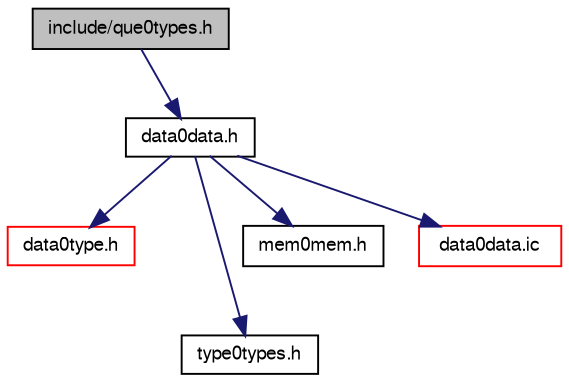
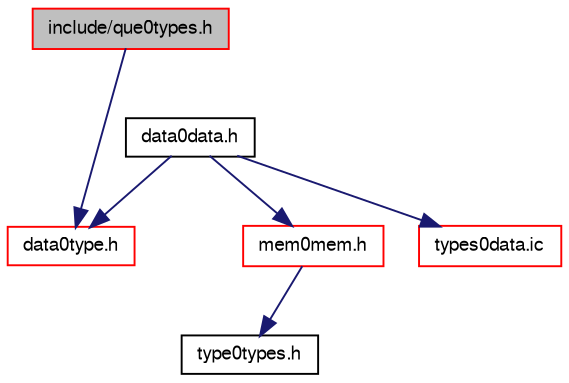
(131, 29) -> (131, 29)
(156, 76) -> (103, 129)
(217, 237) -> (286, 293)
(313, 246) -> (313, 246)
(490, 246) -> (490, 246)
